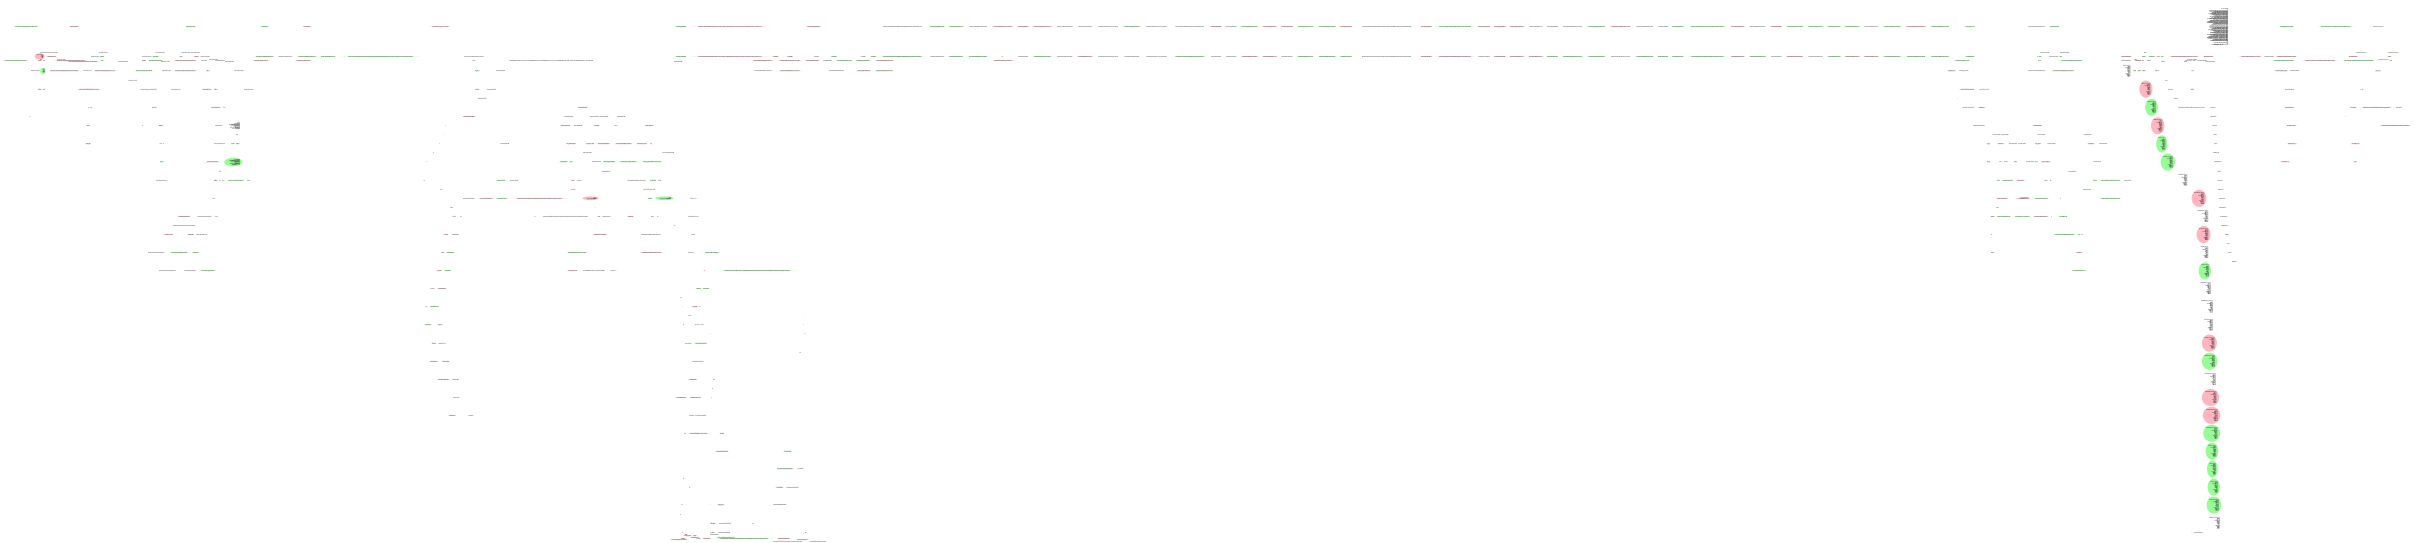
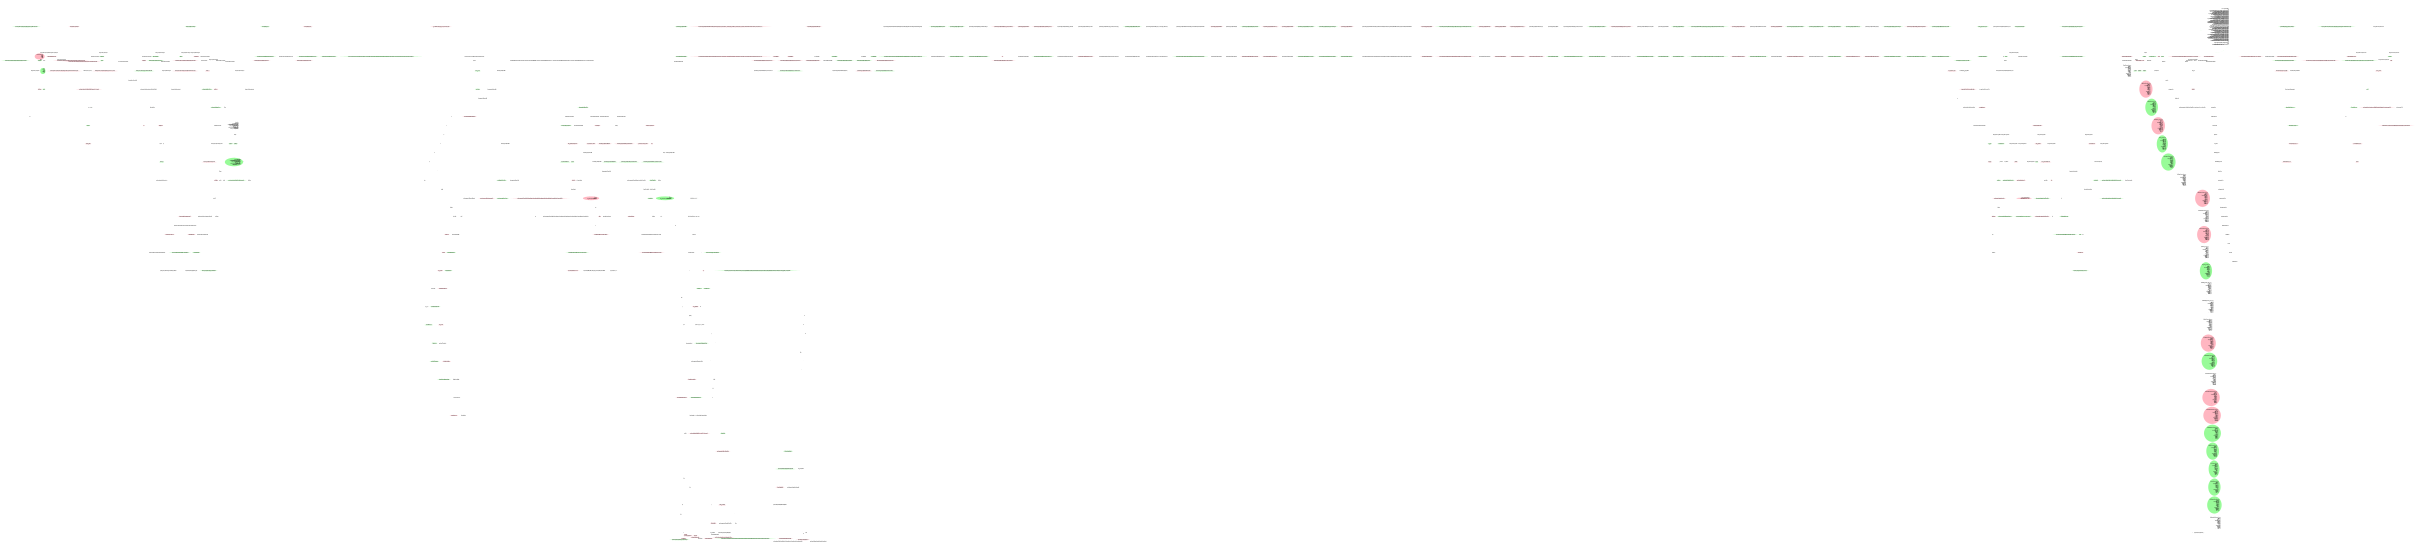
(2061, 56) -> none
